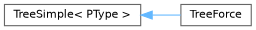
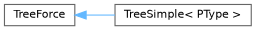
(167, 15) -> (101, 15)
